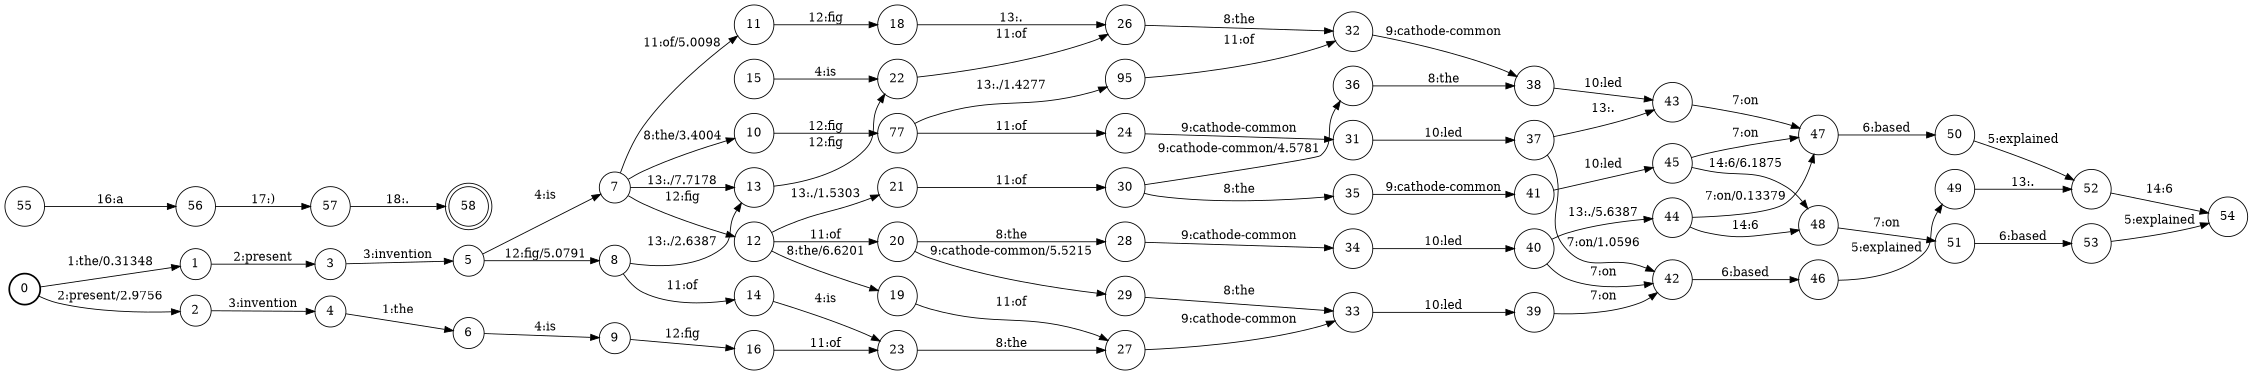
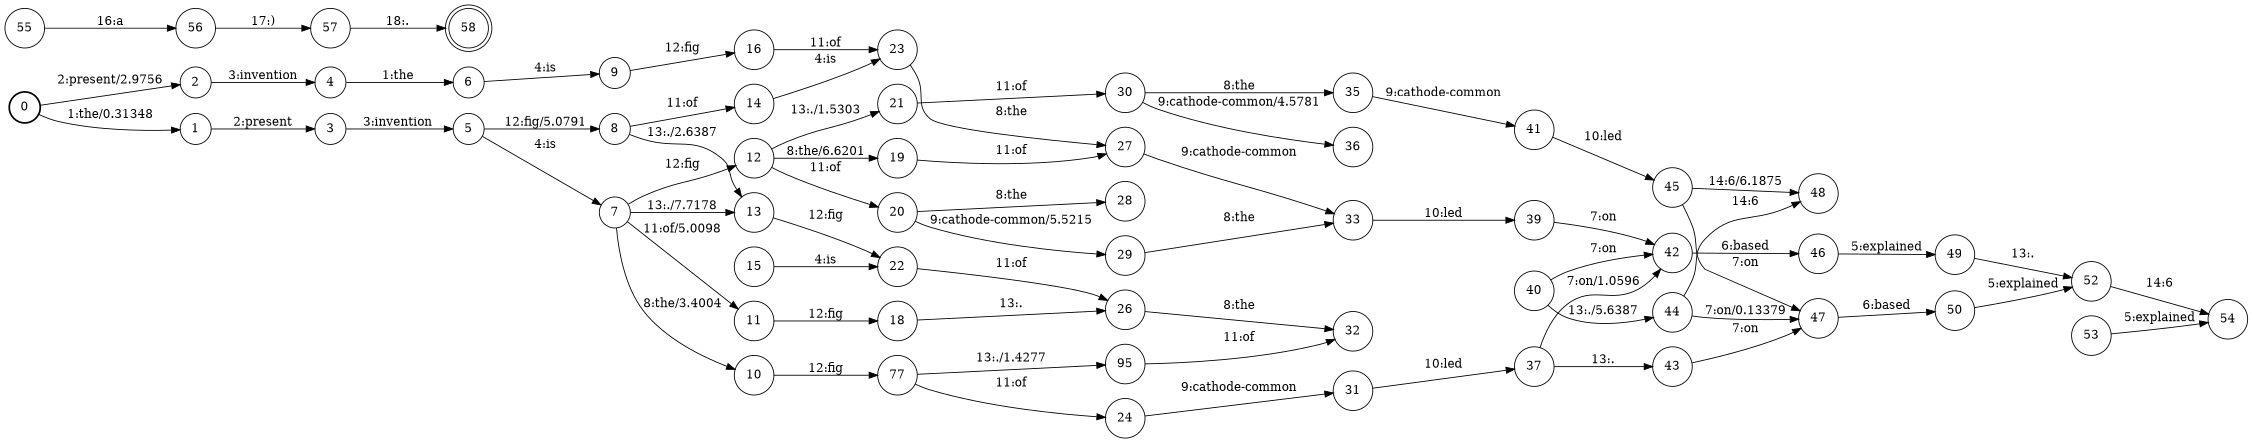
(1534, 86) -> none
(1955, 243) -> none
(1353, 249) -> none
